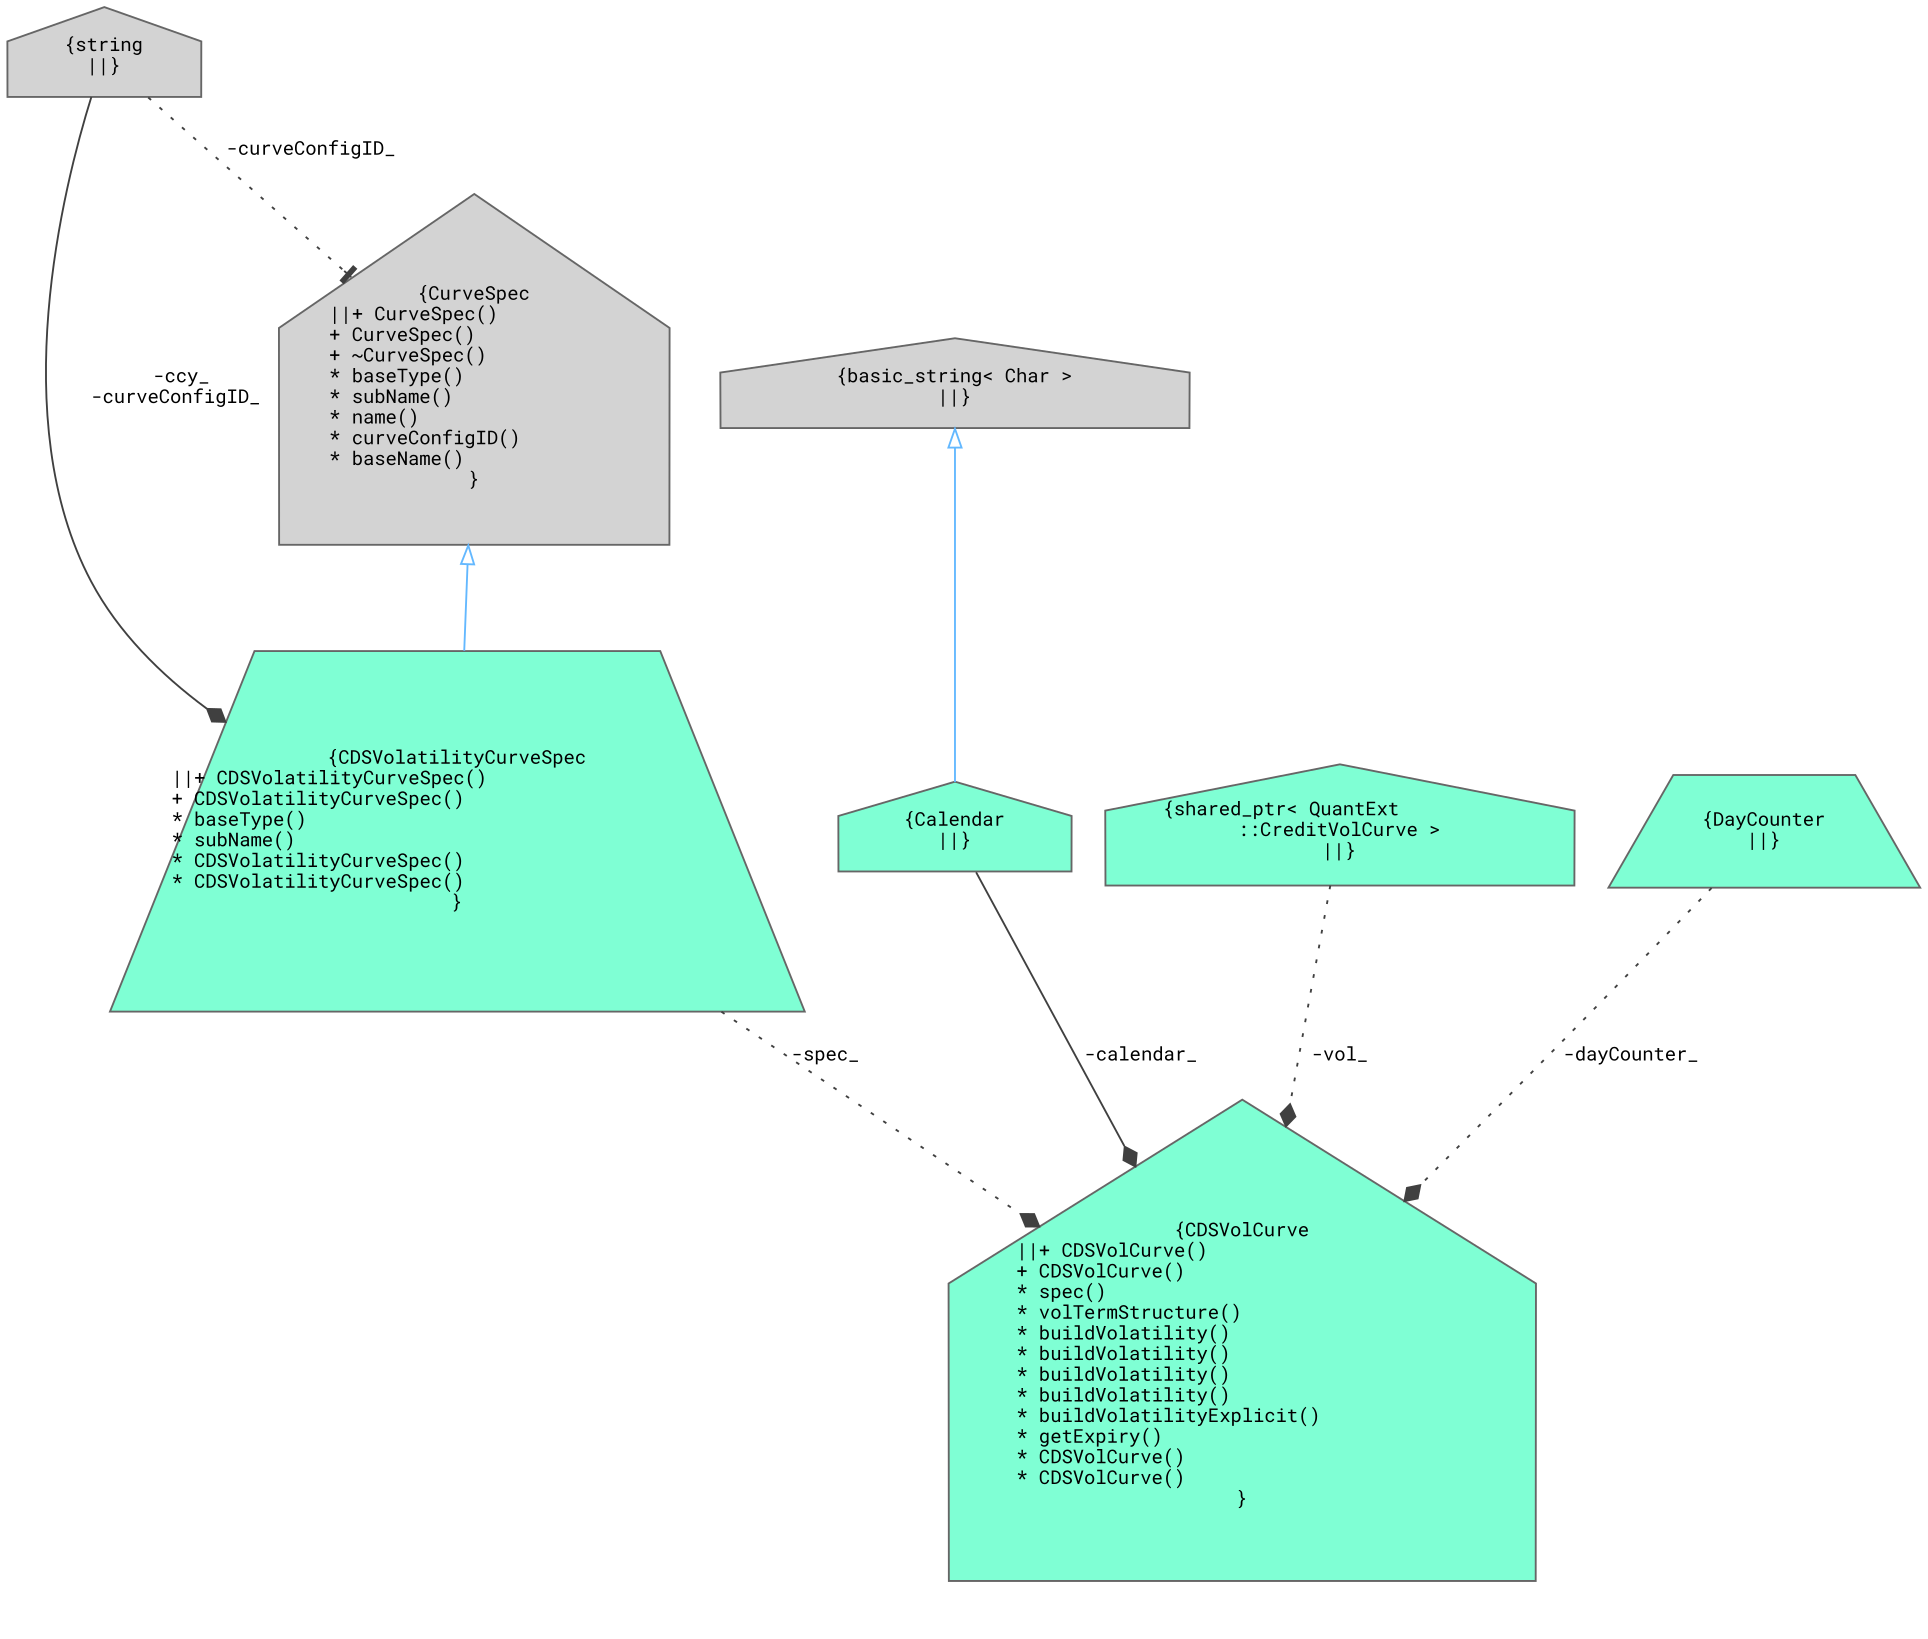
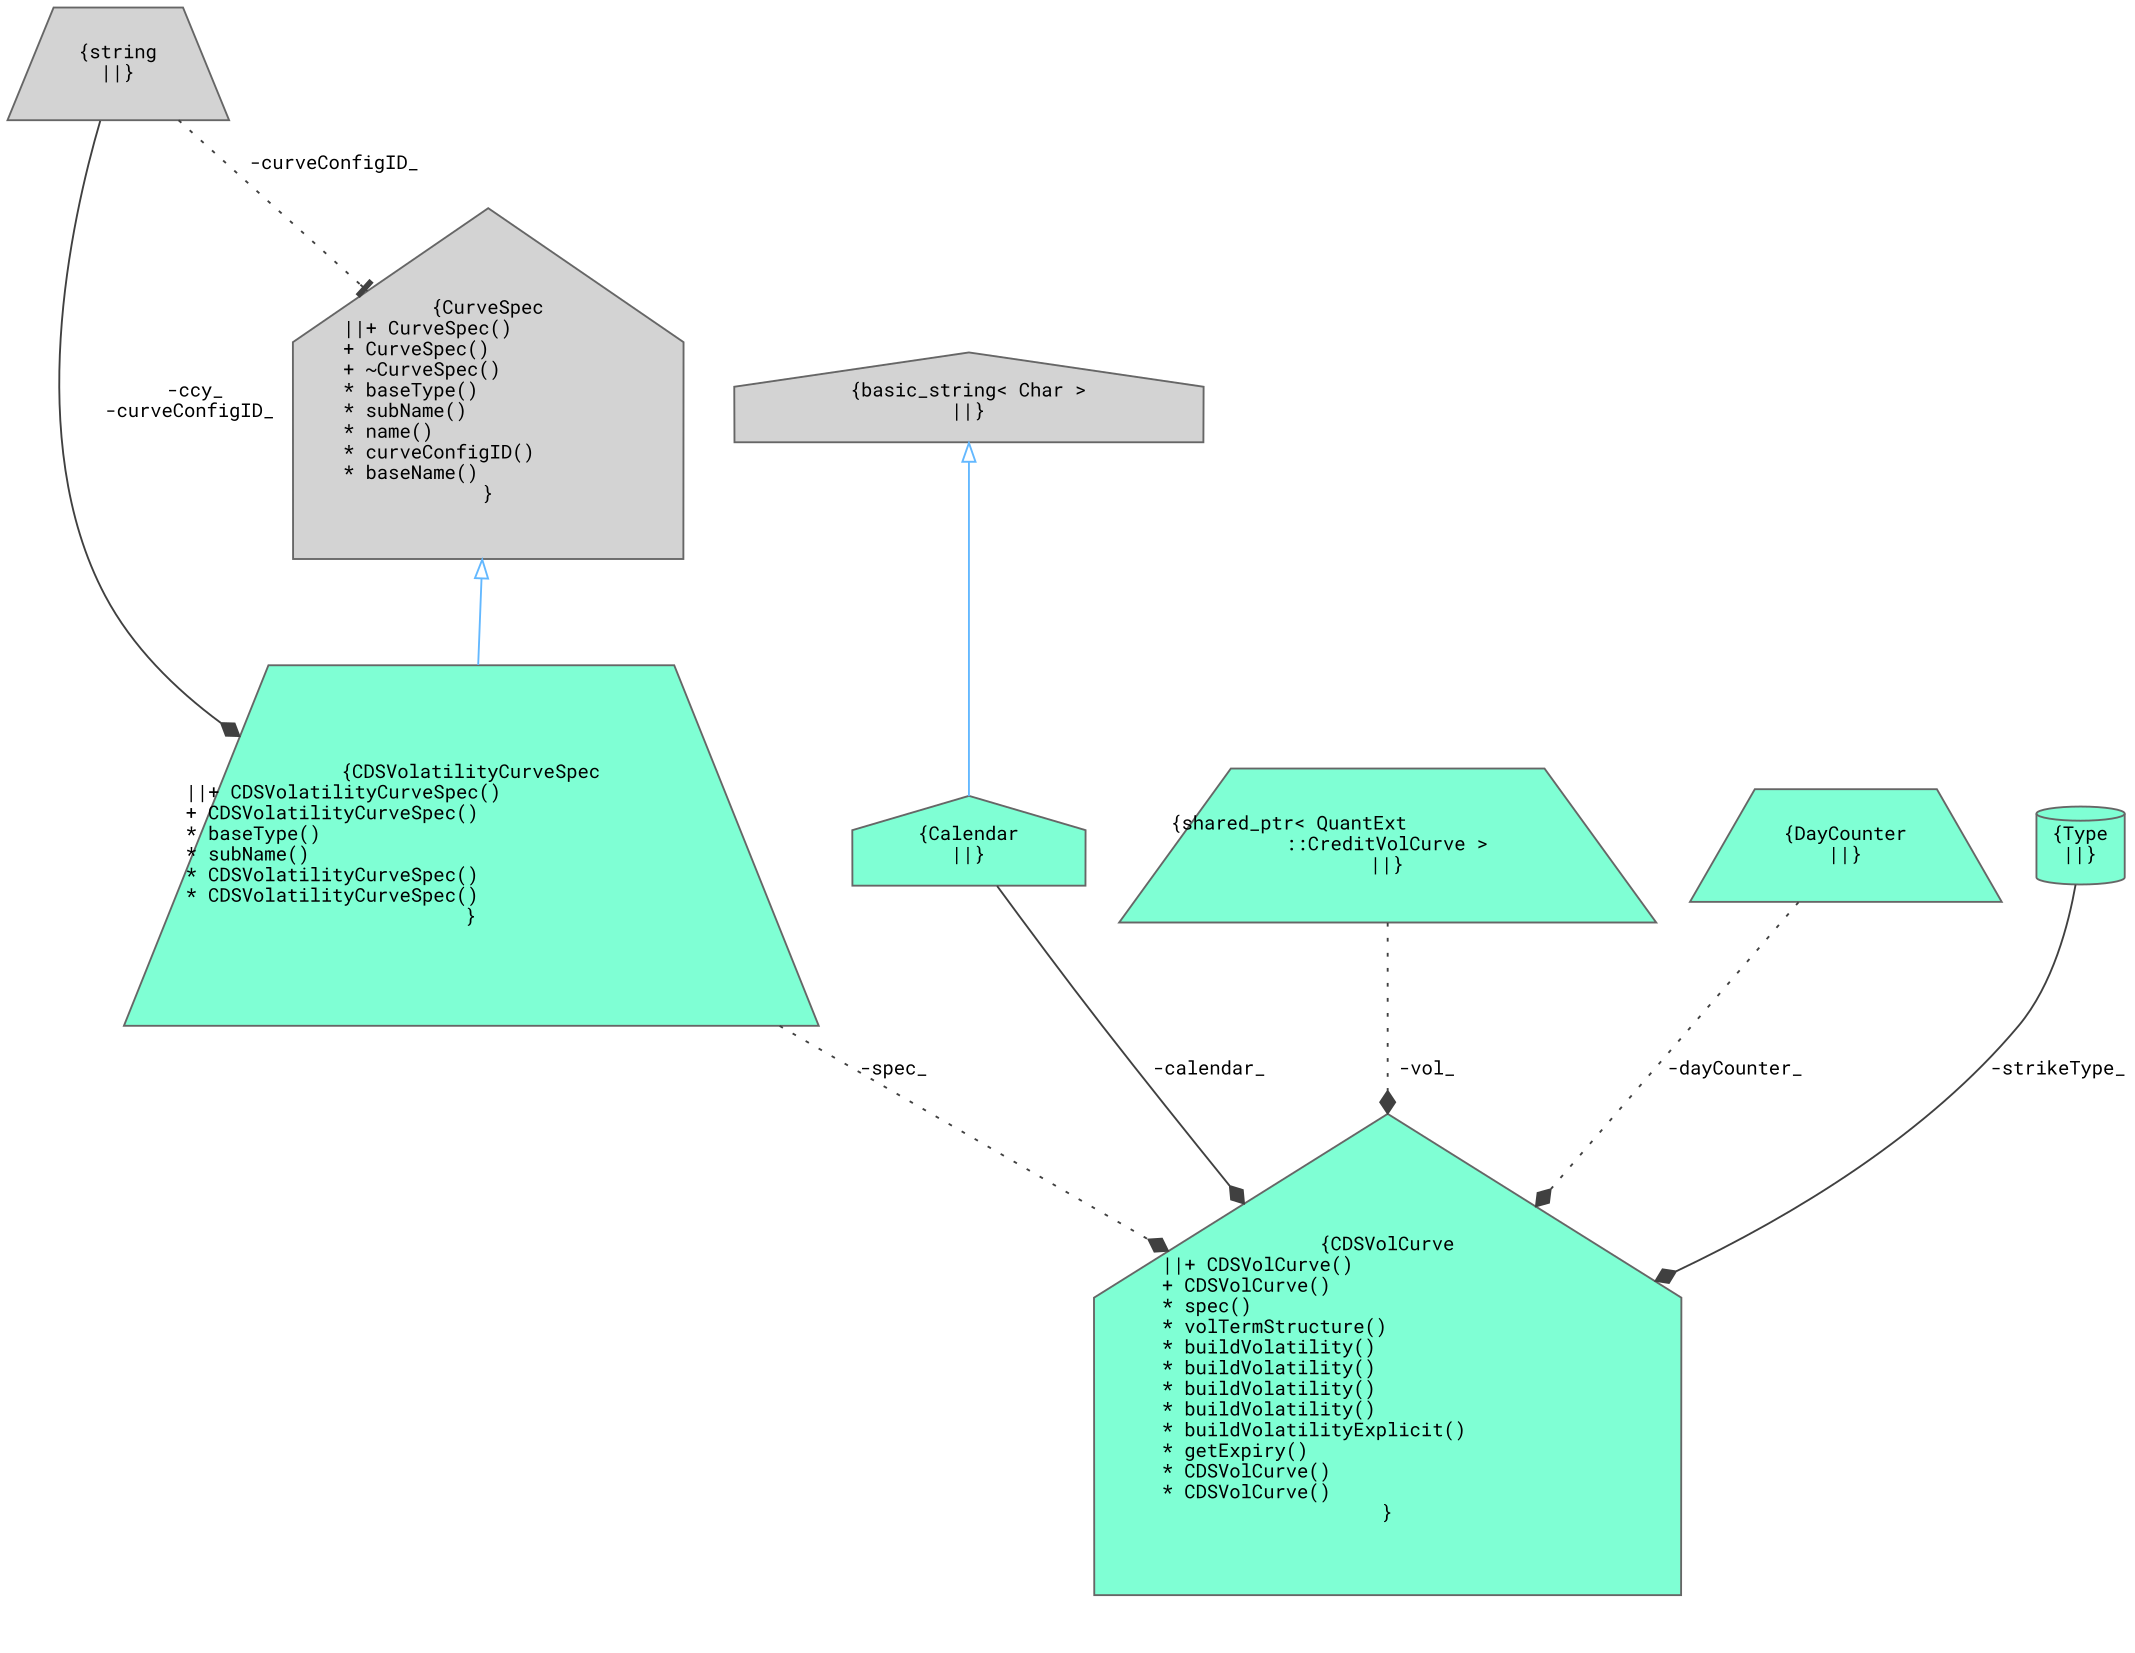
(104, 57) -> (118, 64)
(1340, 831) -> (1388, 846)
none -> (2081, 846)
